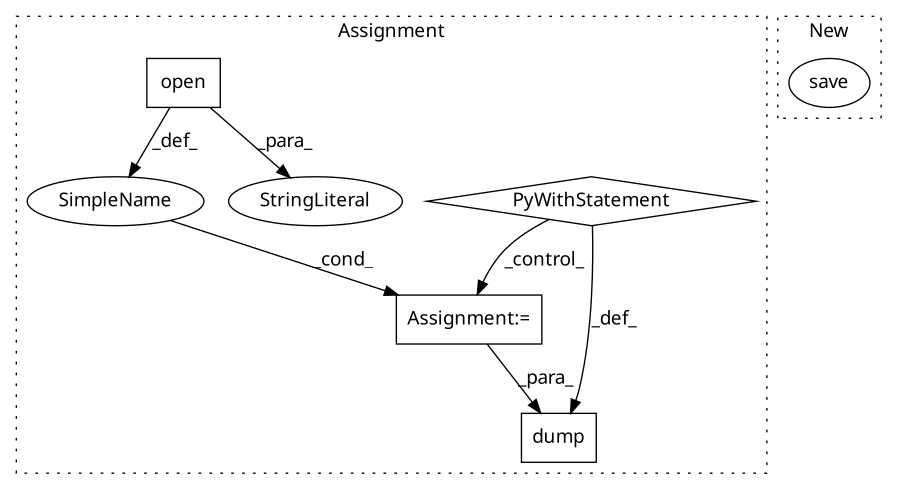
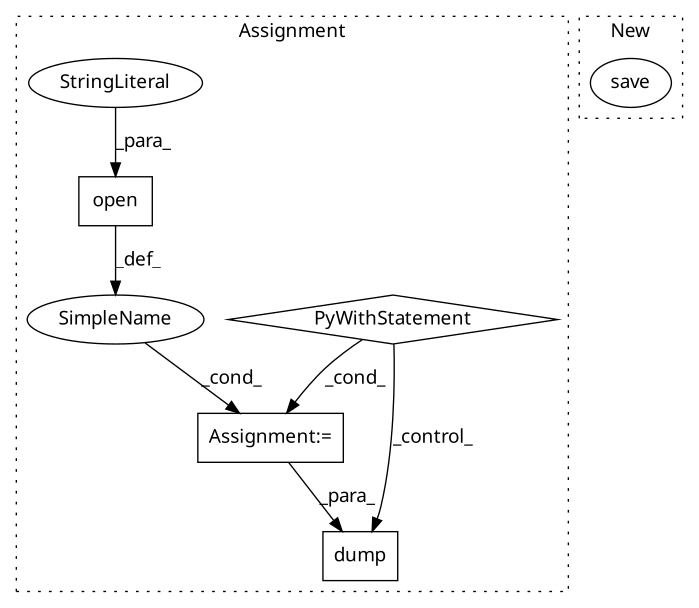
(245, 138) -> (116, 135)
(545, 260) -> (356, 379)
(615, 320) -> (433, 438)
